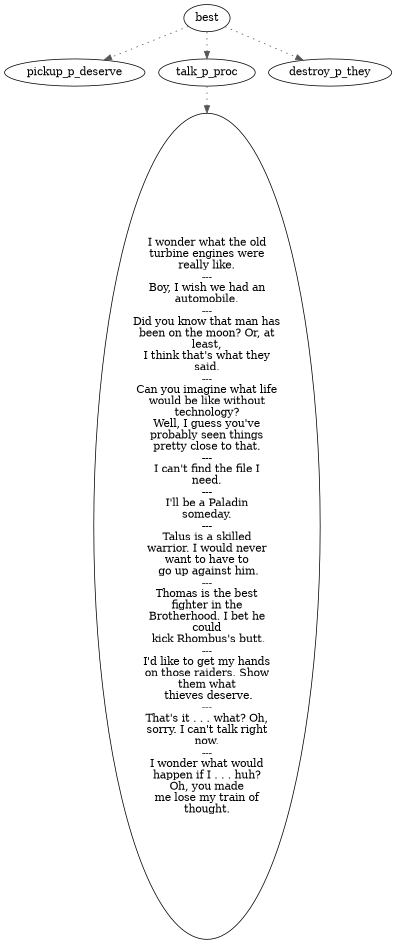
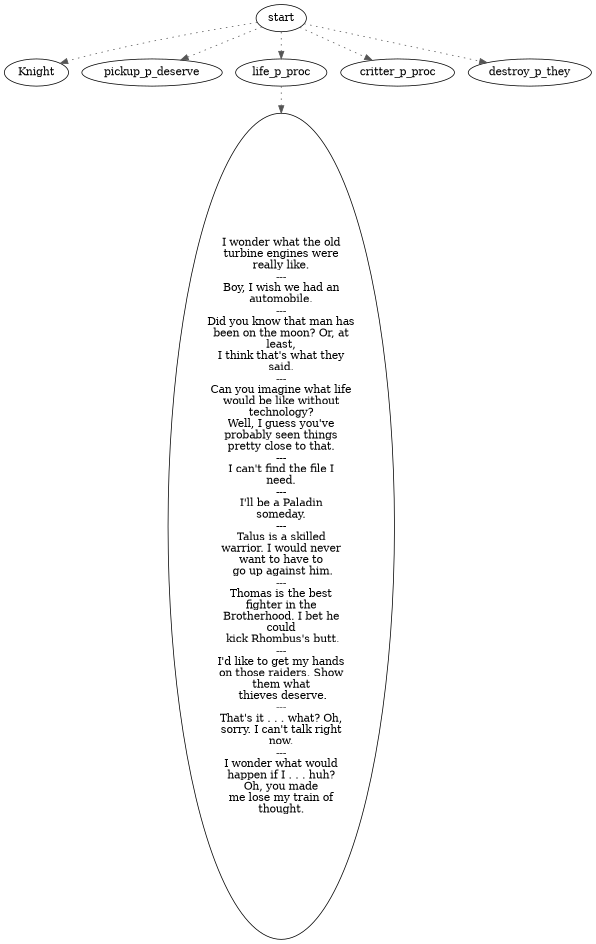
(207, 18) -> (281, 18)
none -> (36, 73)
(207, 73) -> (281, 73)
none -> (398, 73)
